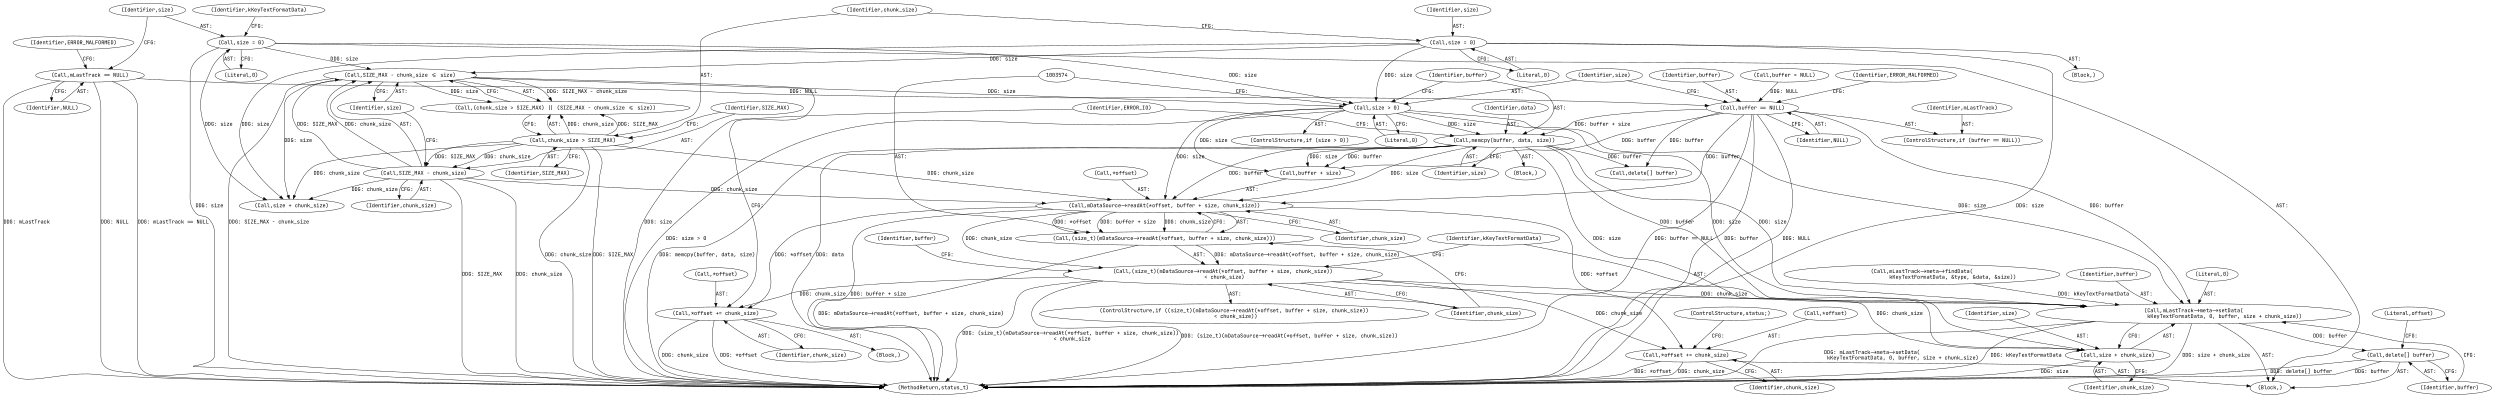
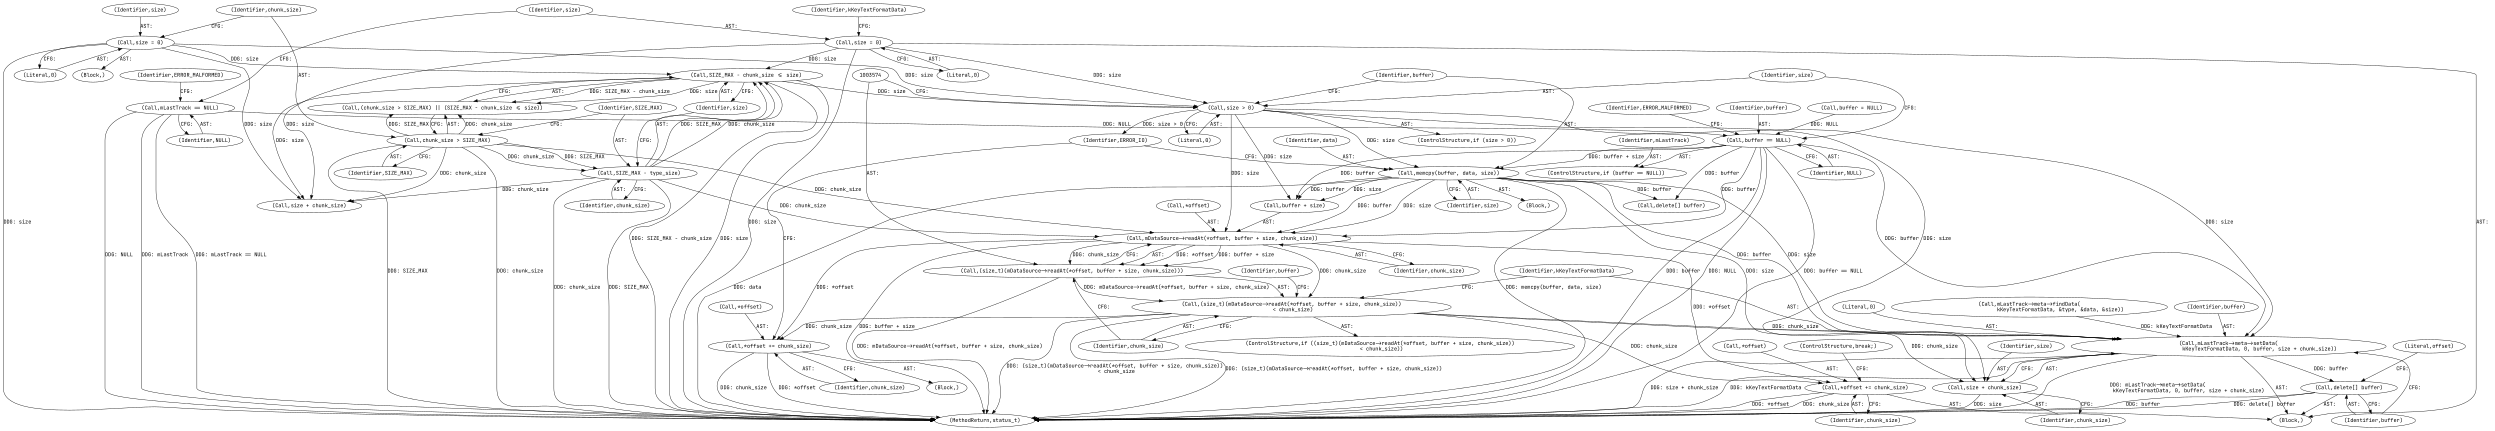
(799, 143) -> (1160, 116)
(424, 173) -> (639, 173)
(1730, 314) -> (1838, 346)
